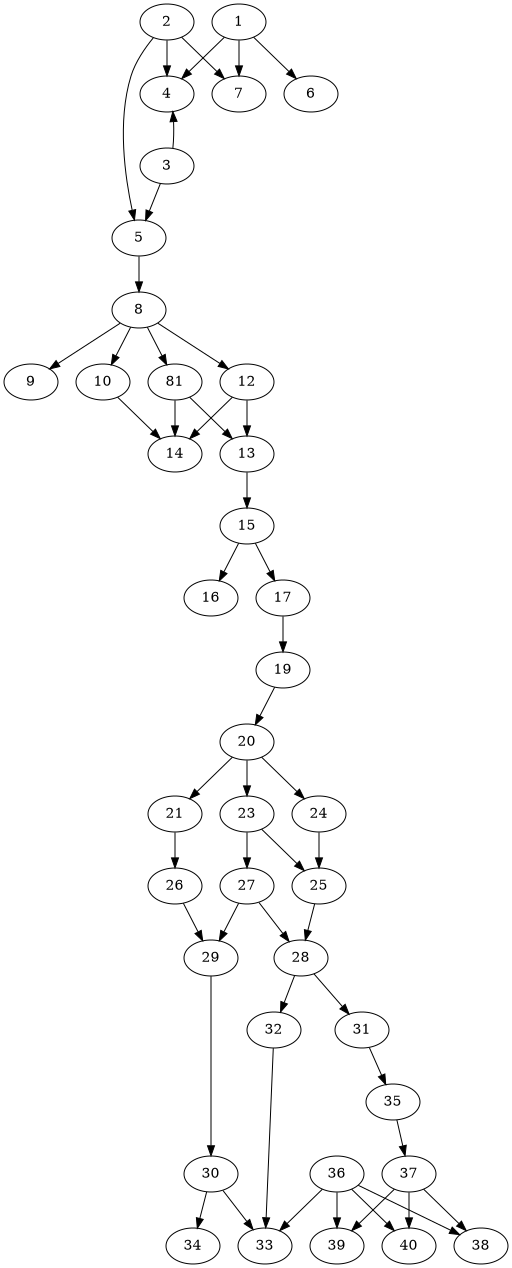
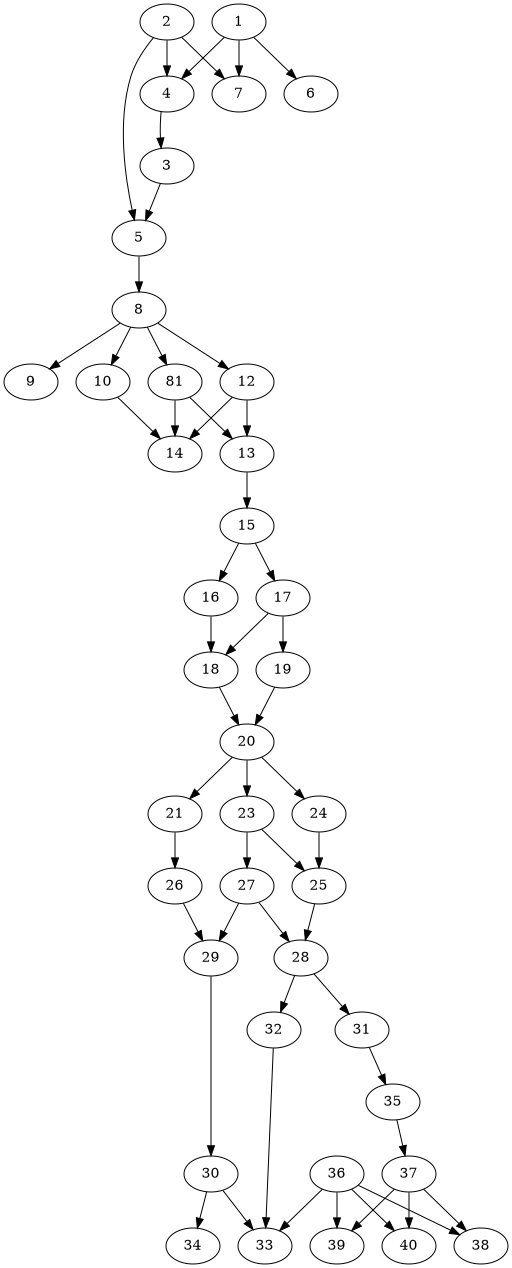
(174, 135) -> (160, 125)
none -> (211, 670)
